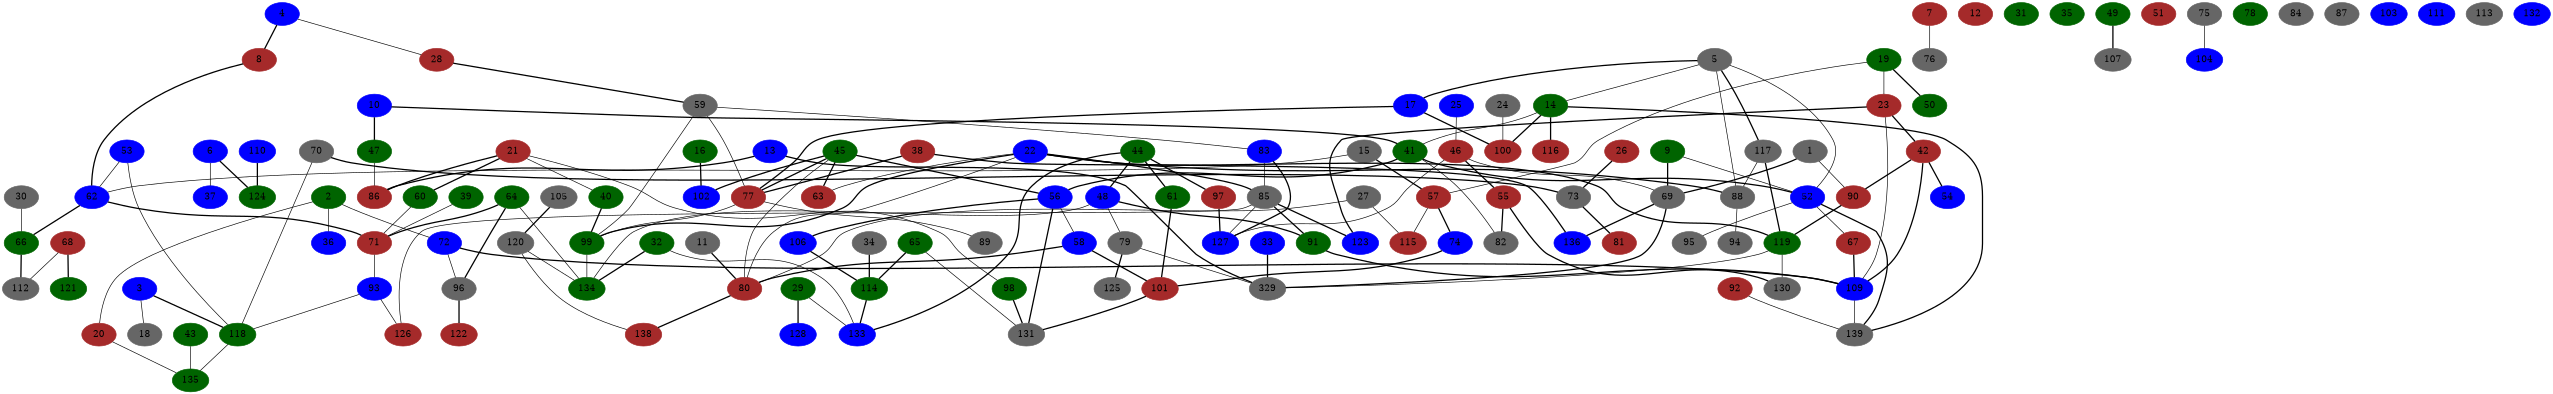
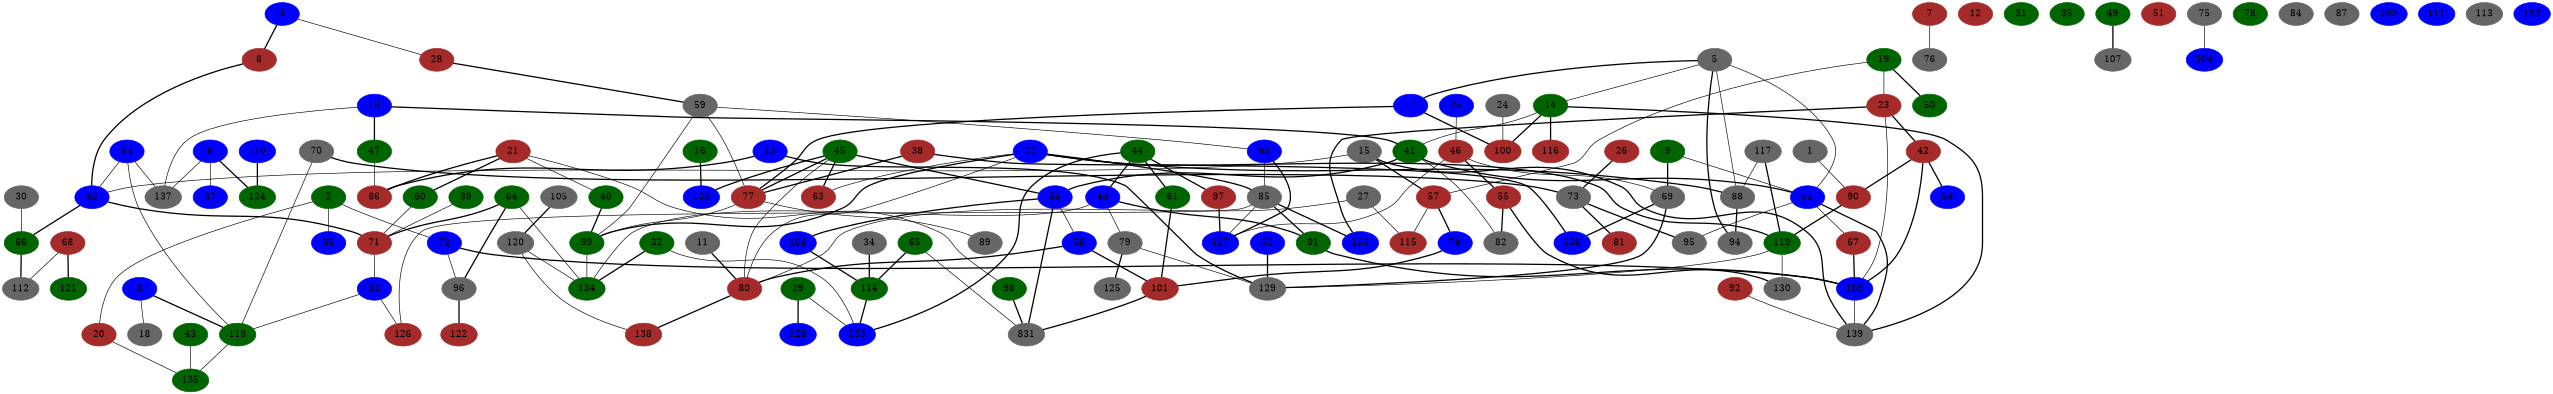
(1741, 105) -> (1707, 154)
(1758, 173) -> none
none -> (1631, 196)
none -> (163, 197)
(1736, 218) -> (1736, 218)
none -> (1631, 221)
(1268, 289) -> (1268, 289)
(1026, 335) -> (1026, 335)
